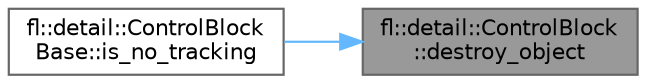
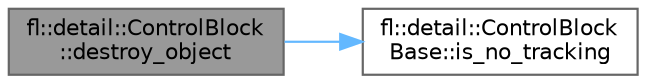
(312, 42) -> (312, 42)
